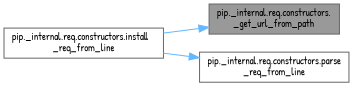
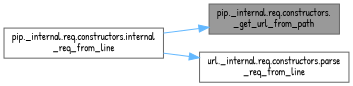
(84, 43) -> (84, 43)
(274, 67) -> (274, 67)
